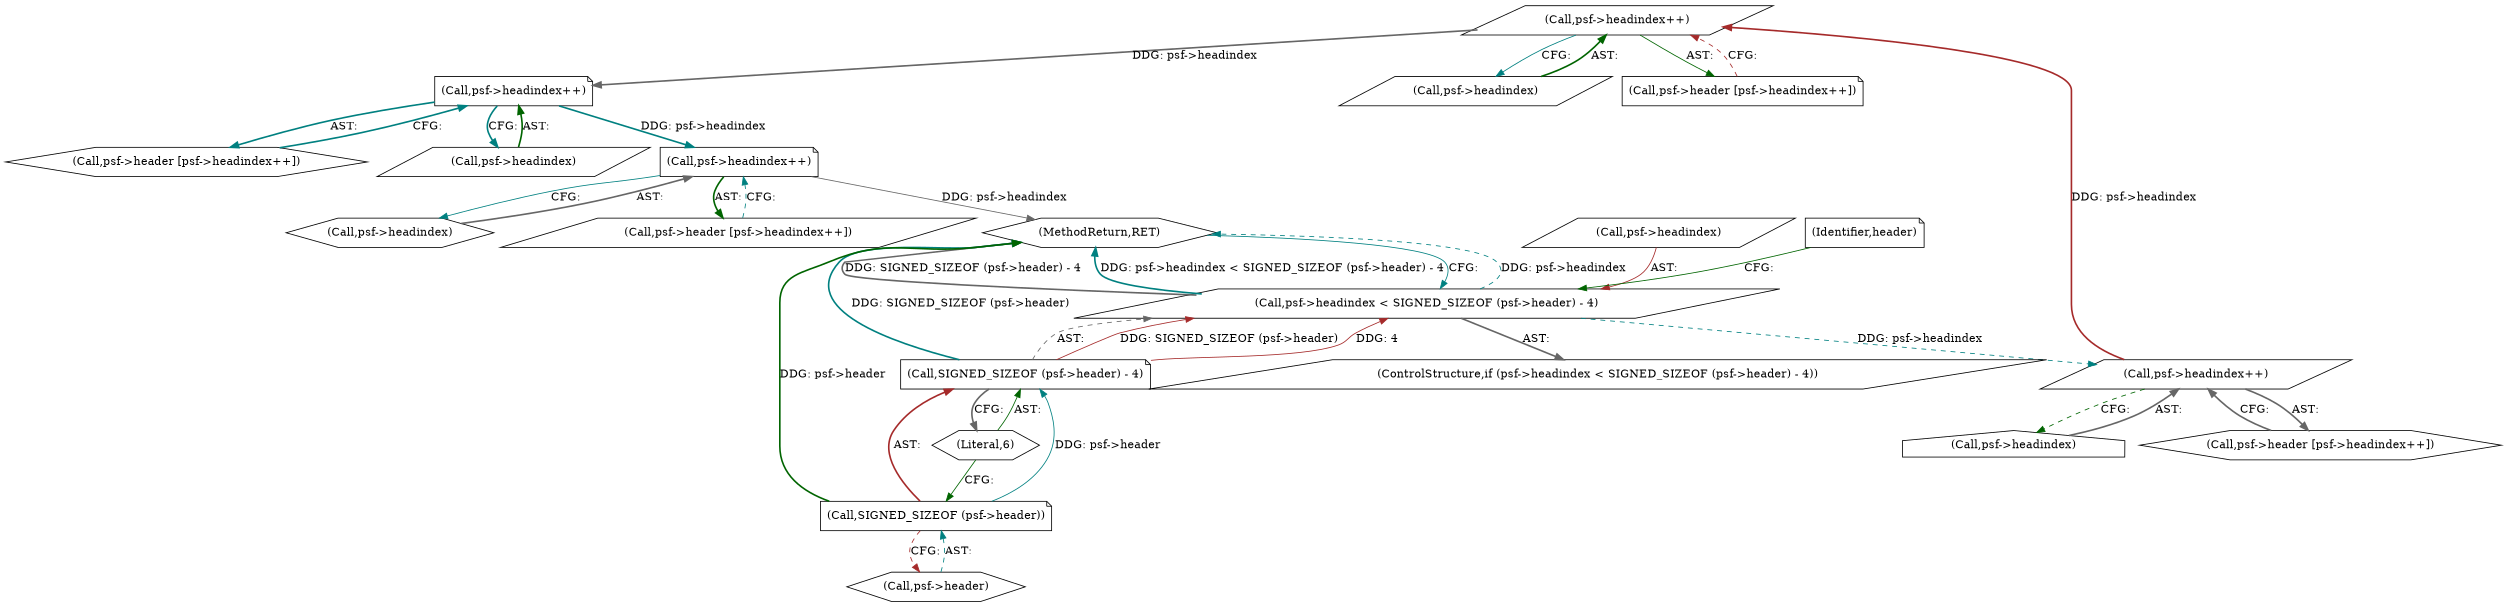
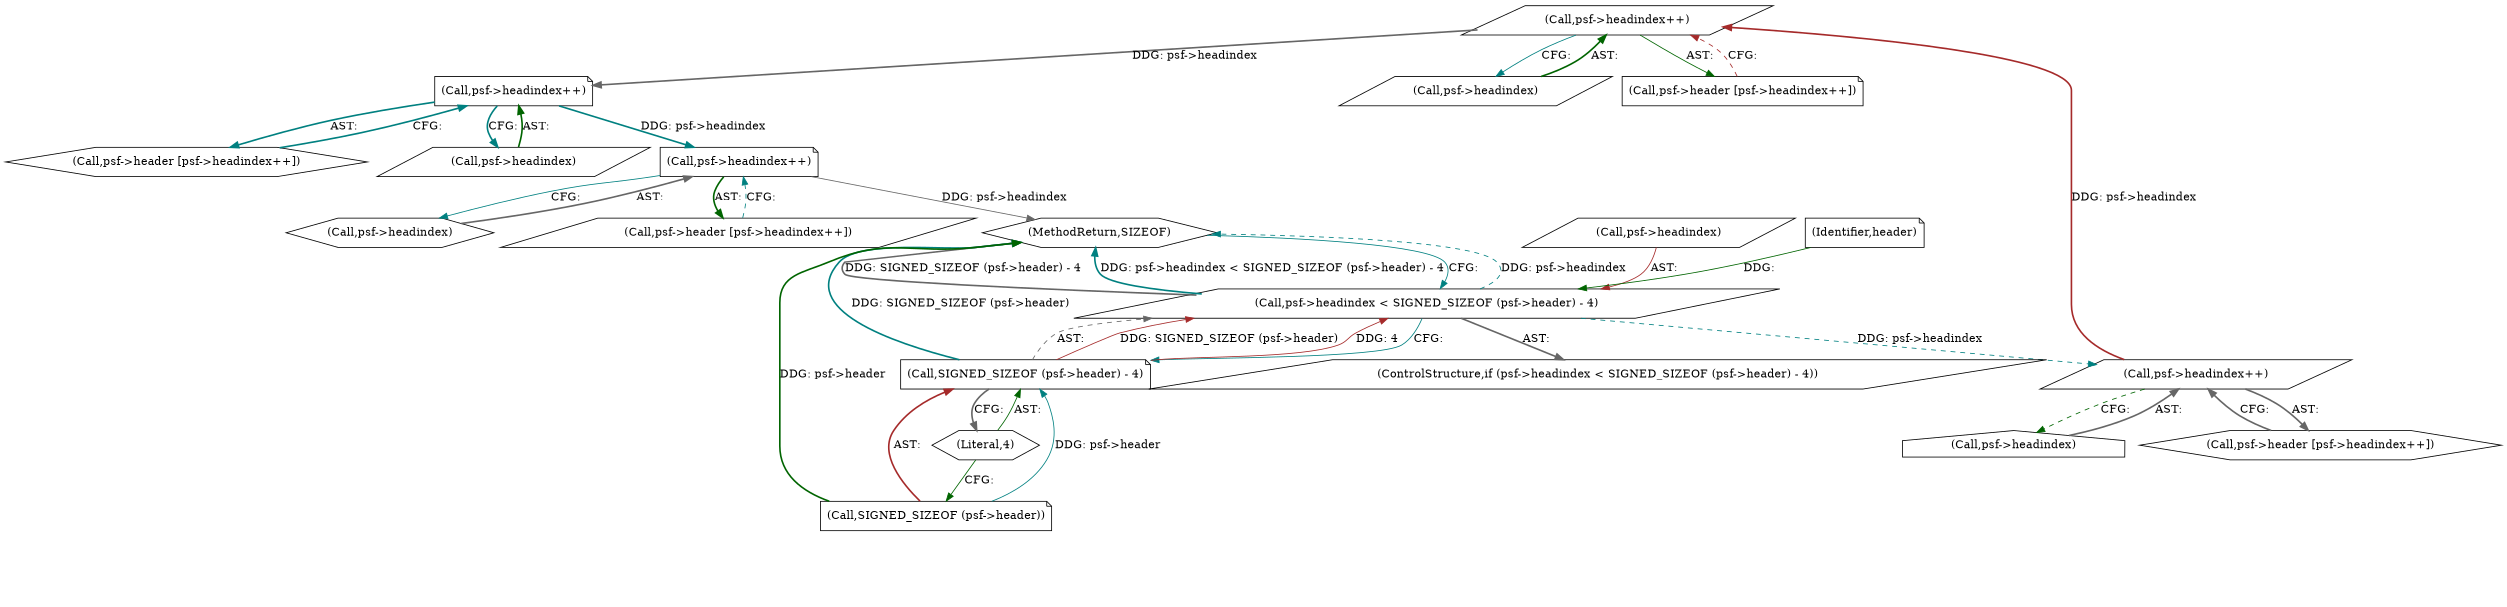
(1100, 233) -> (1100, 233)
(1761, 268) -> (1761, 268)
none -> (1319, 355)
(986, 445) -> (986, 445)
(936, 587) -> none
